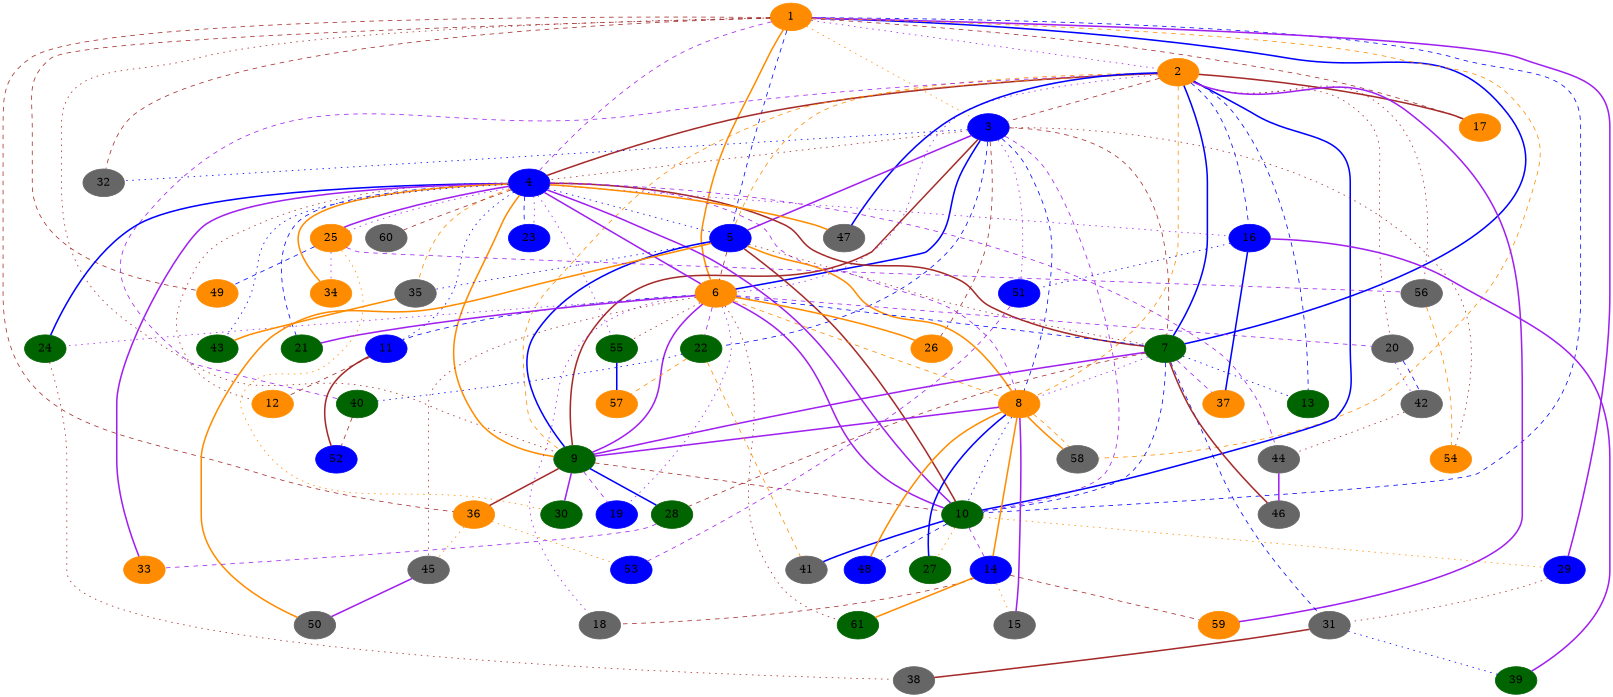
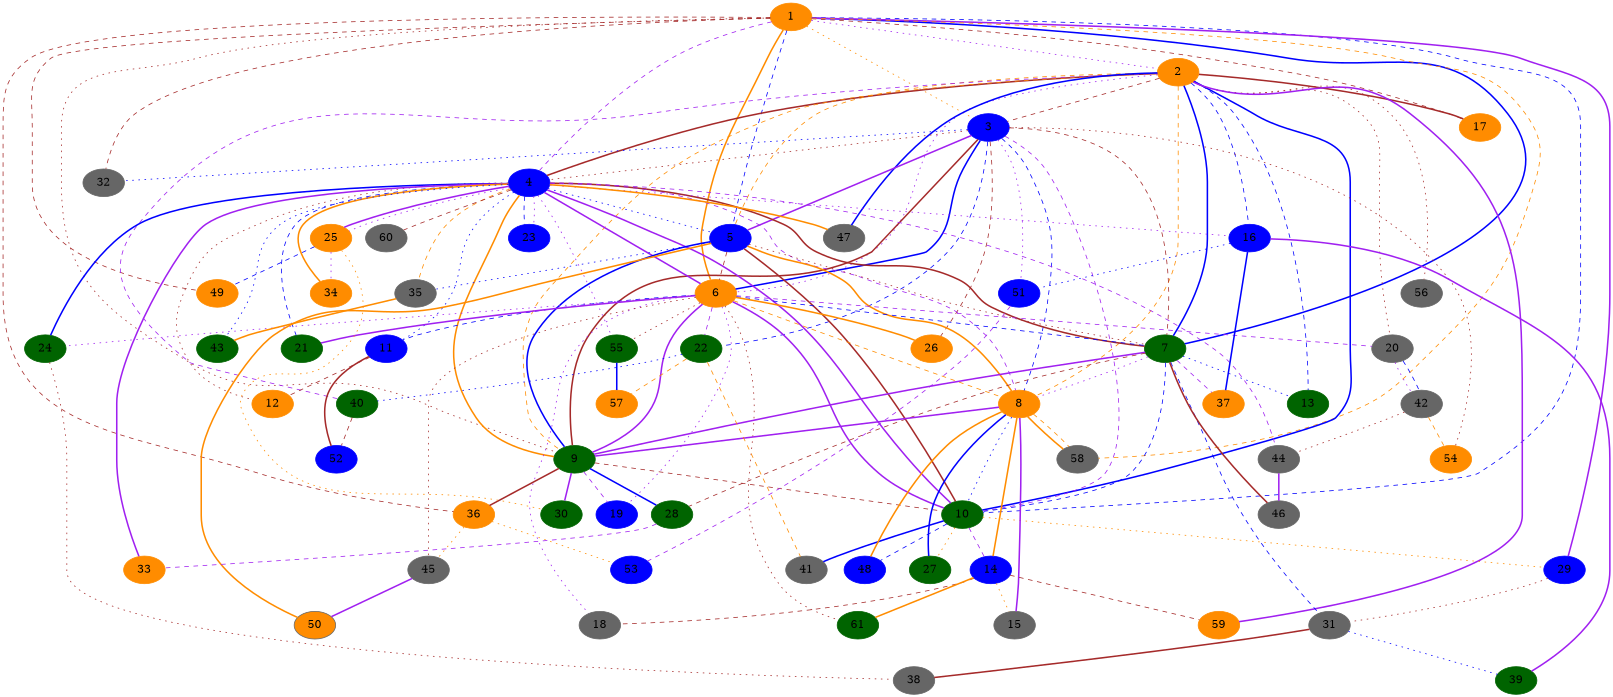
(873, 273) -> none
(1446, 375) -> (1436, 432)
(315, 625) -> (315, 625)
